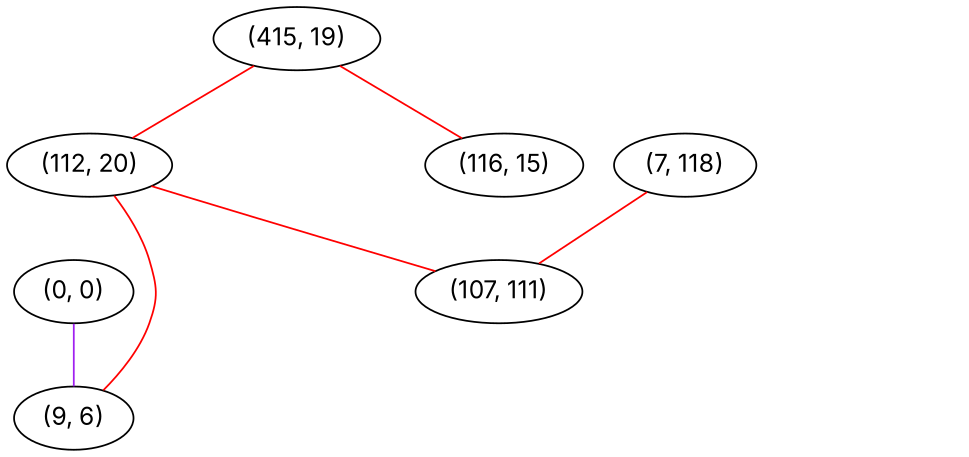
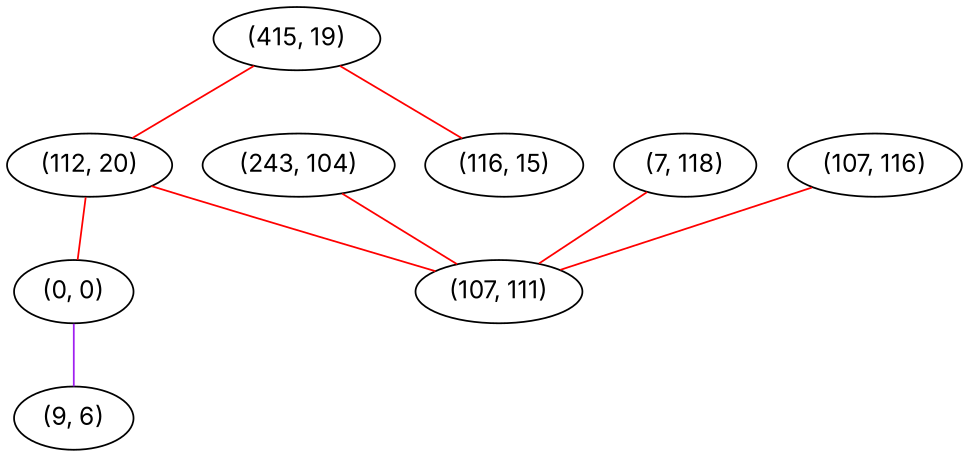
none -> (299, 165)
none -> (875, 165)
(156, 296) -> (82, 229)
